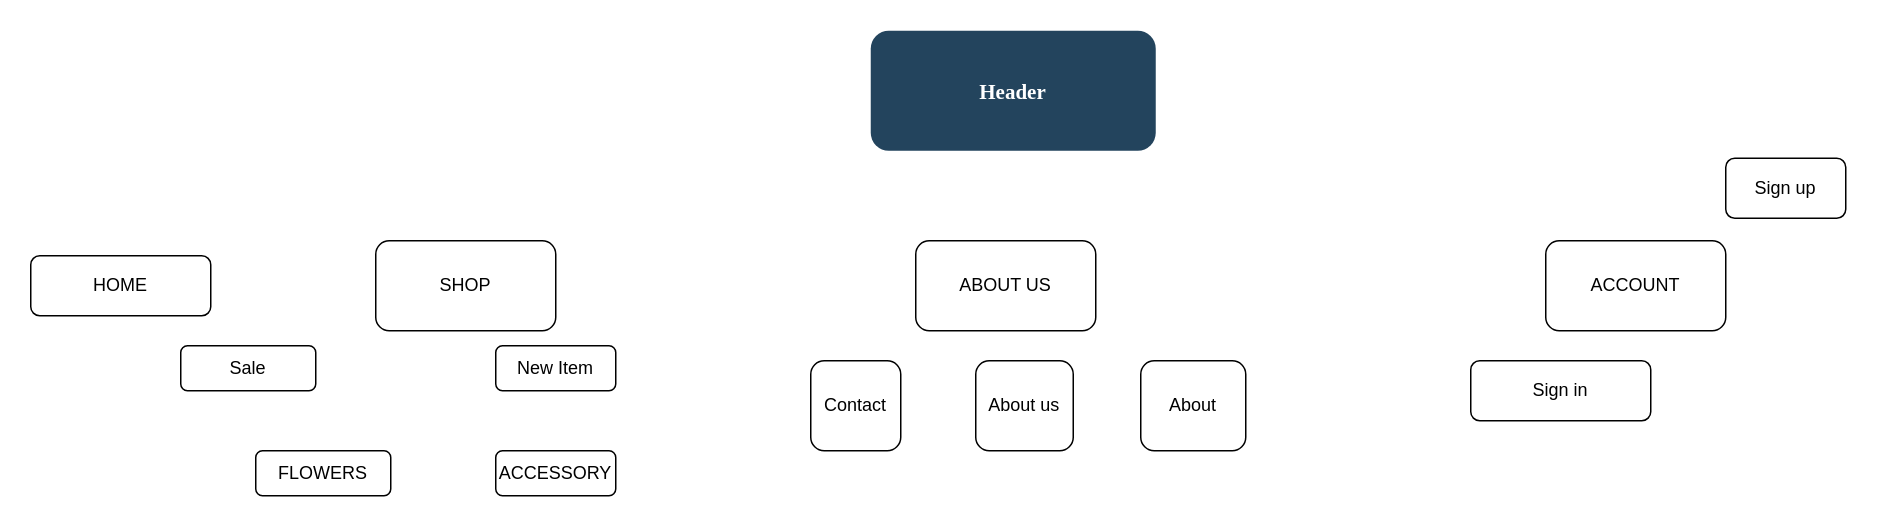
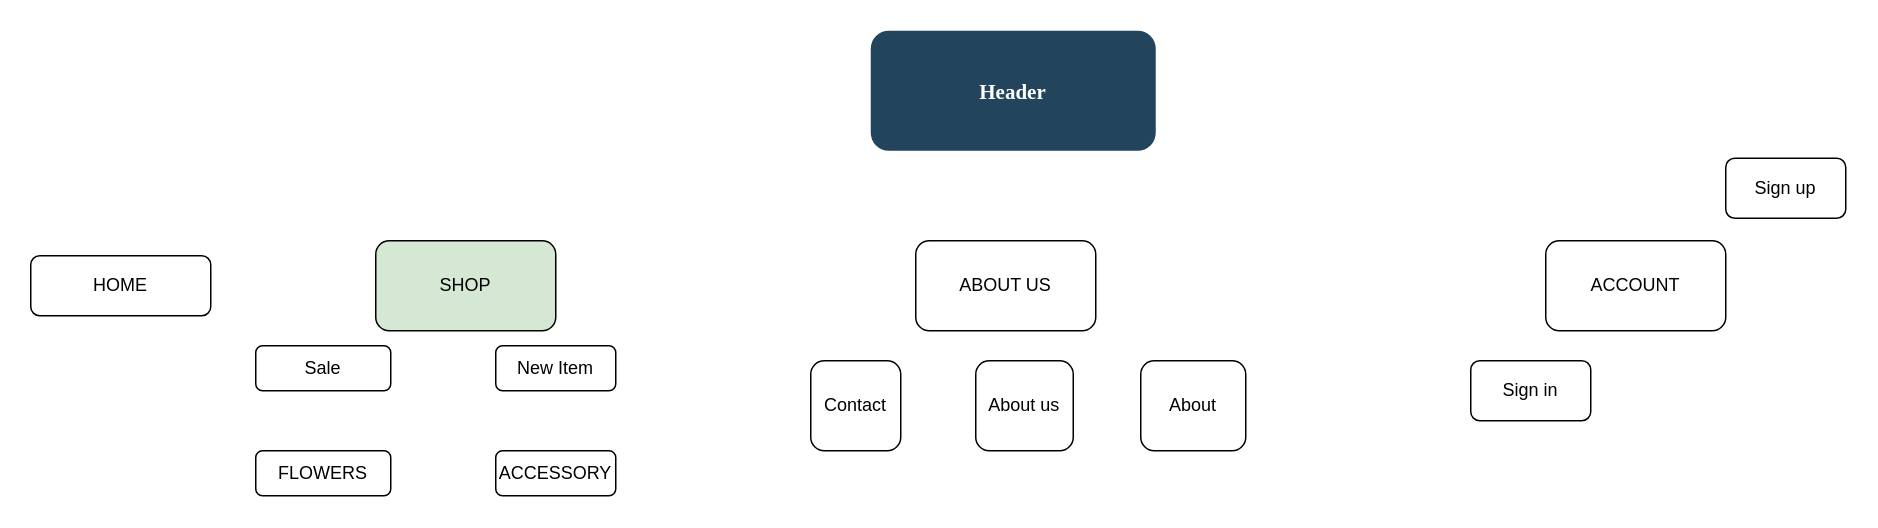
(466, 286) -> (466, 286)
(248, 368) -> (323, 368)
(1561, 391) -> (1531, 391)
